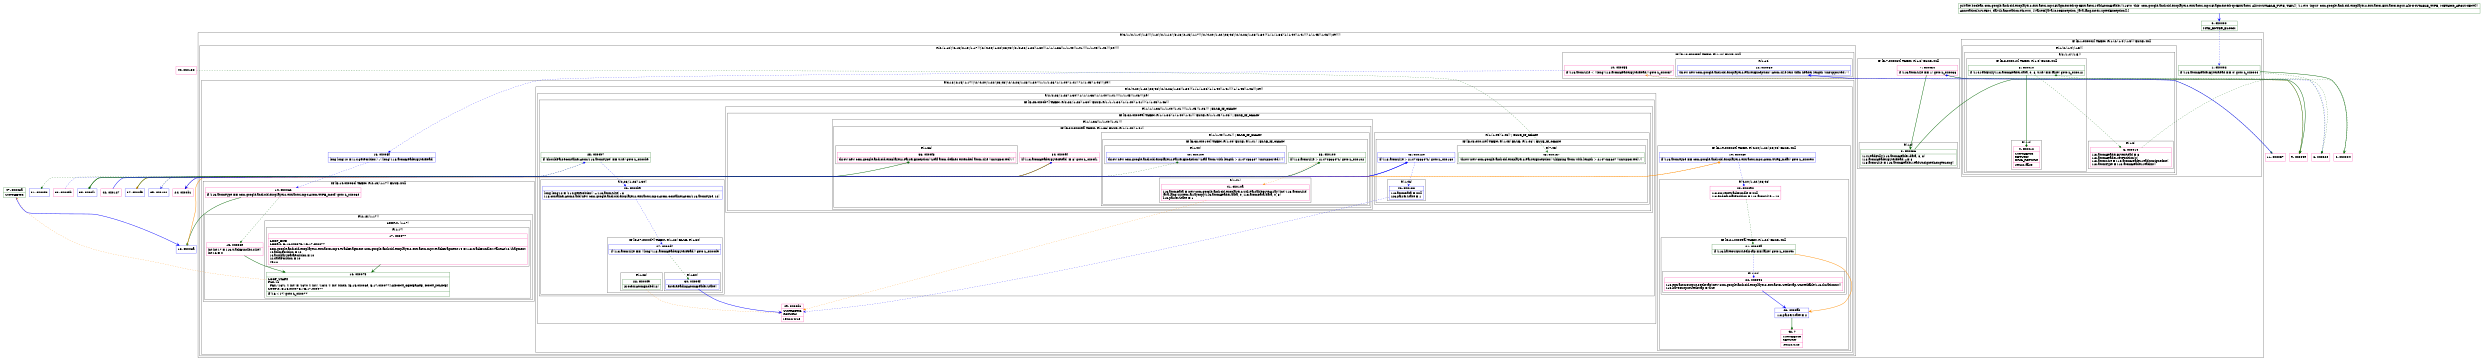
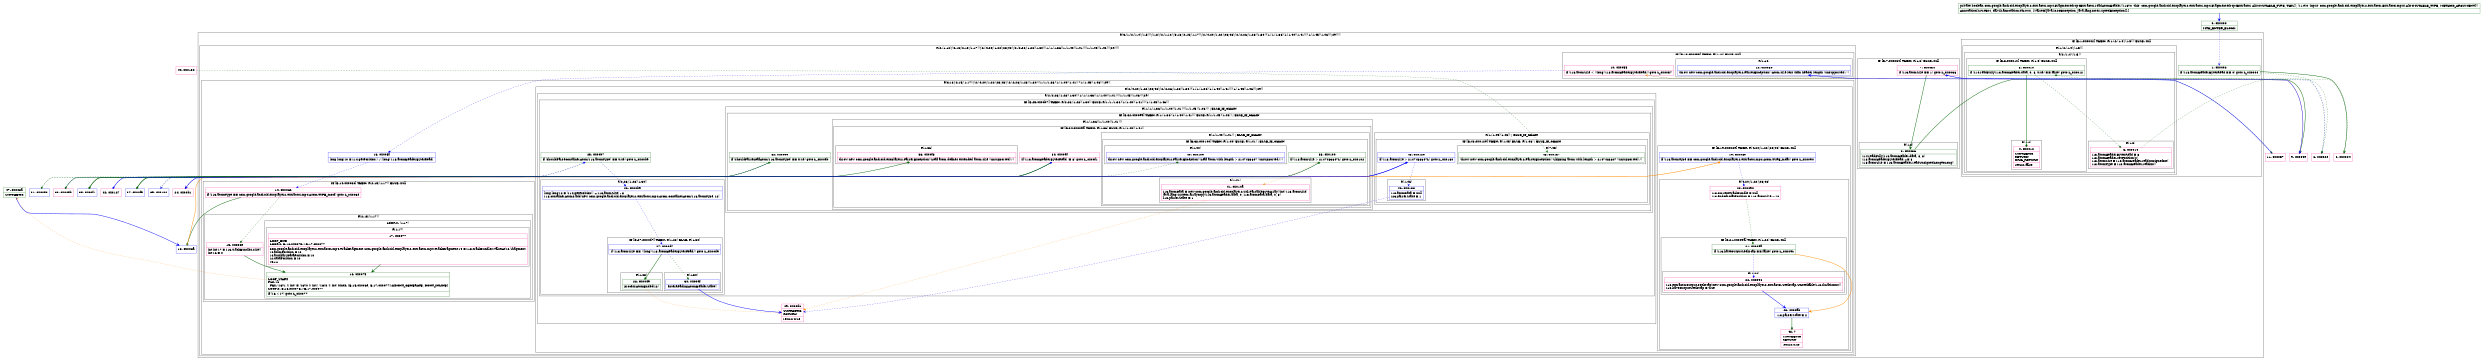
(2154, 79) -> (2154, 79)
none -> (780, 157)
(595, 177) -> (595, 177)
none -> (654, 266)
